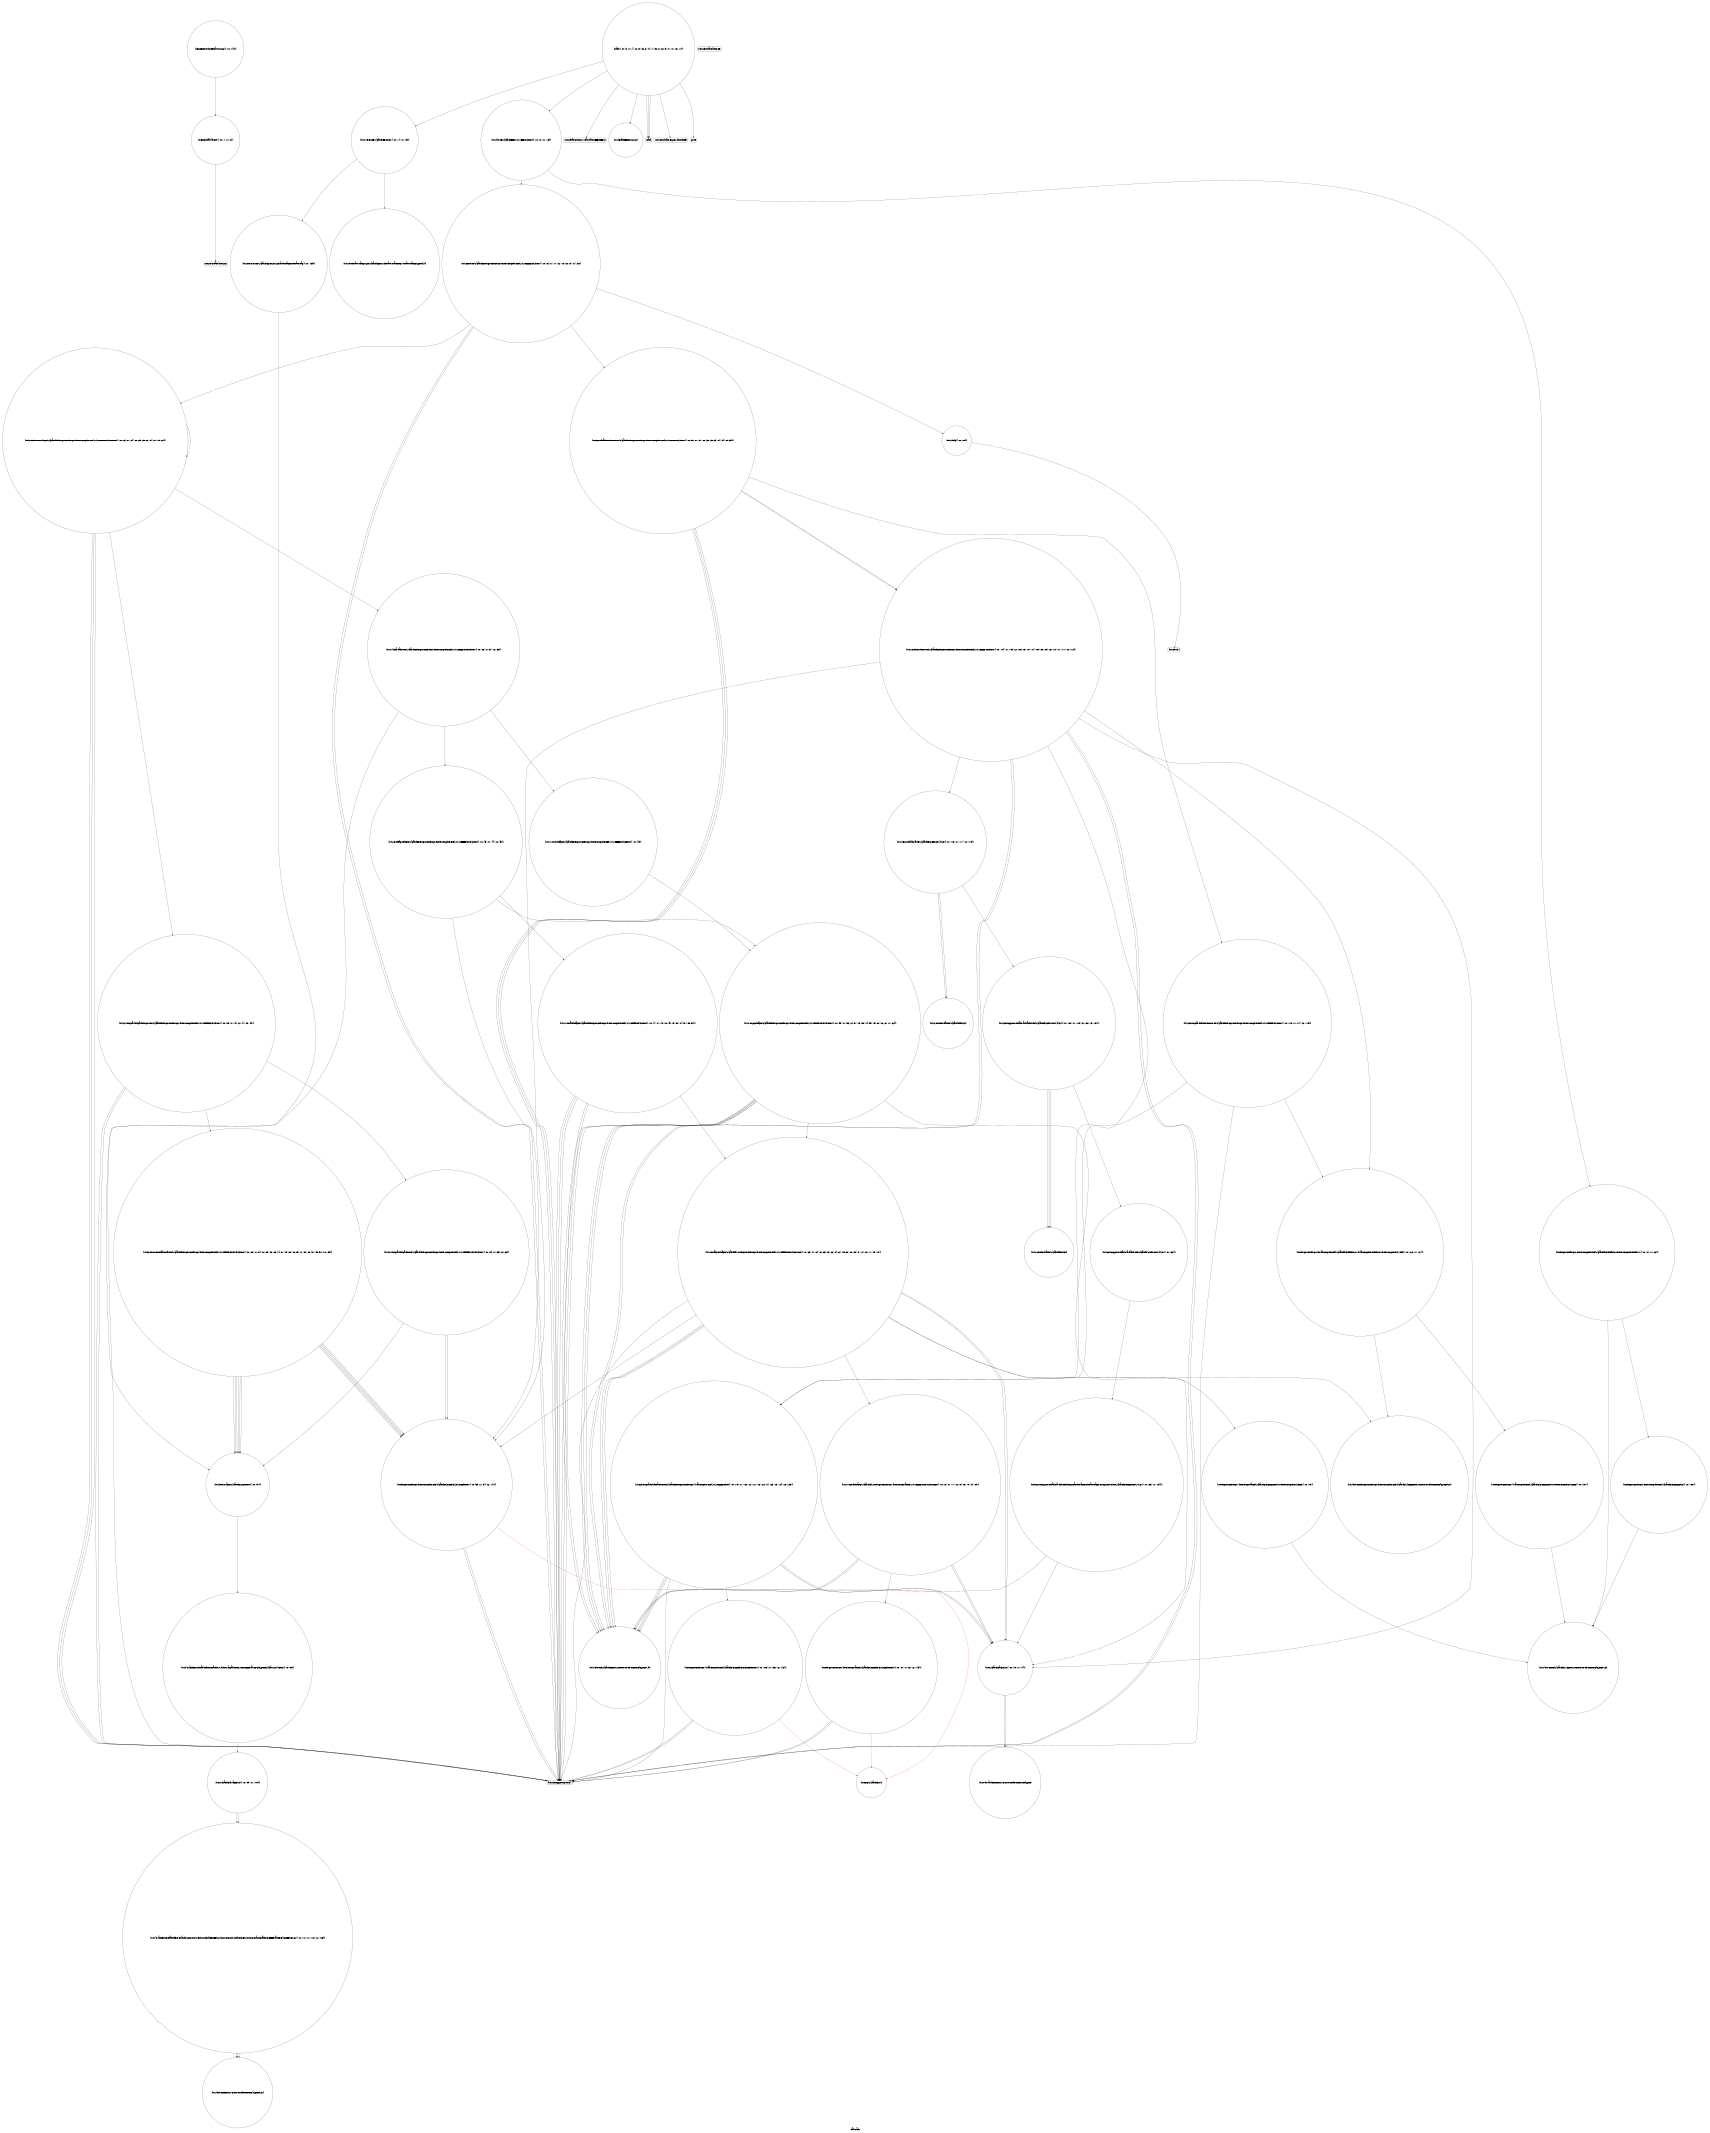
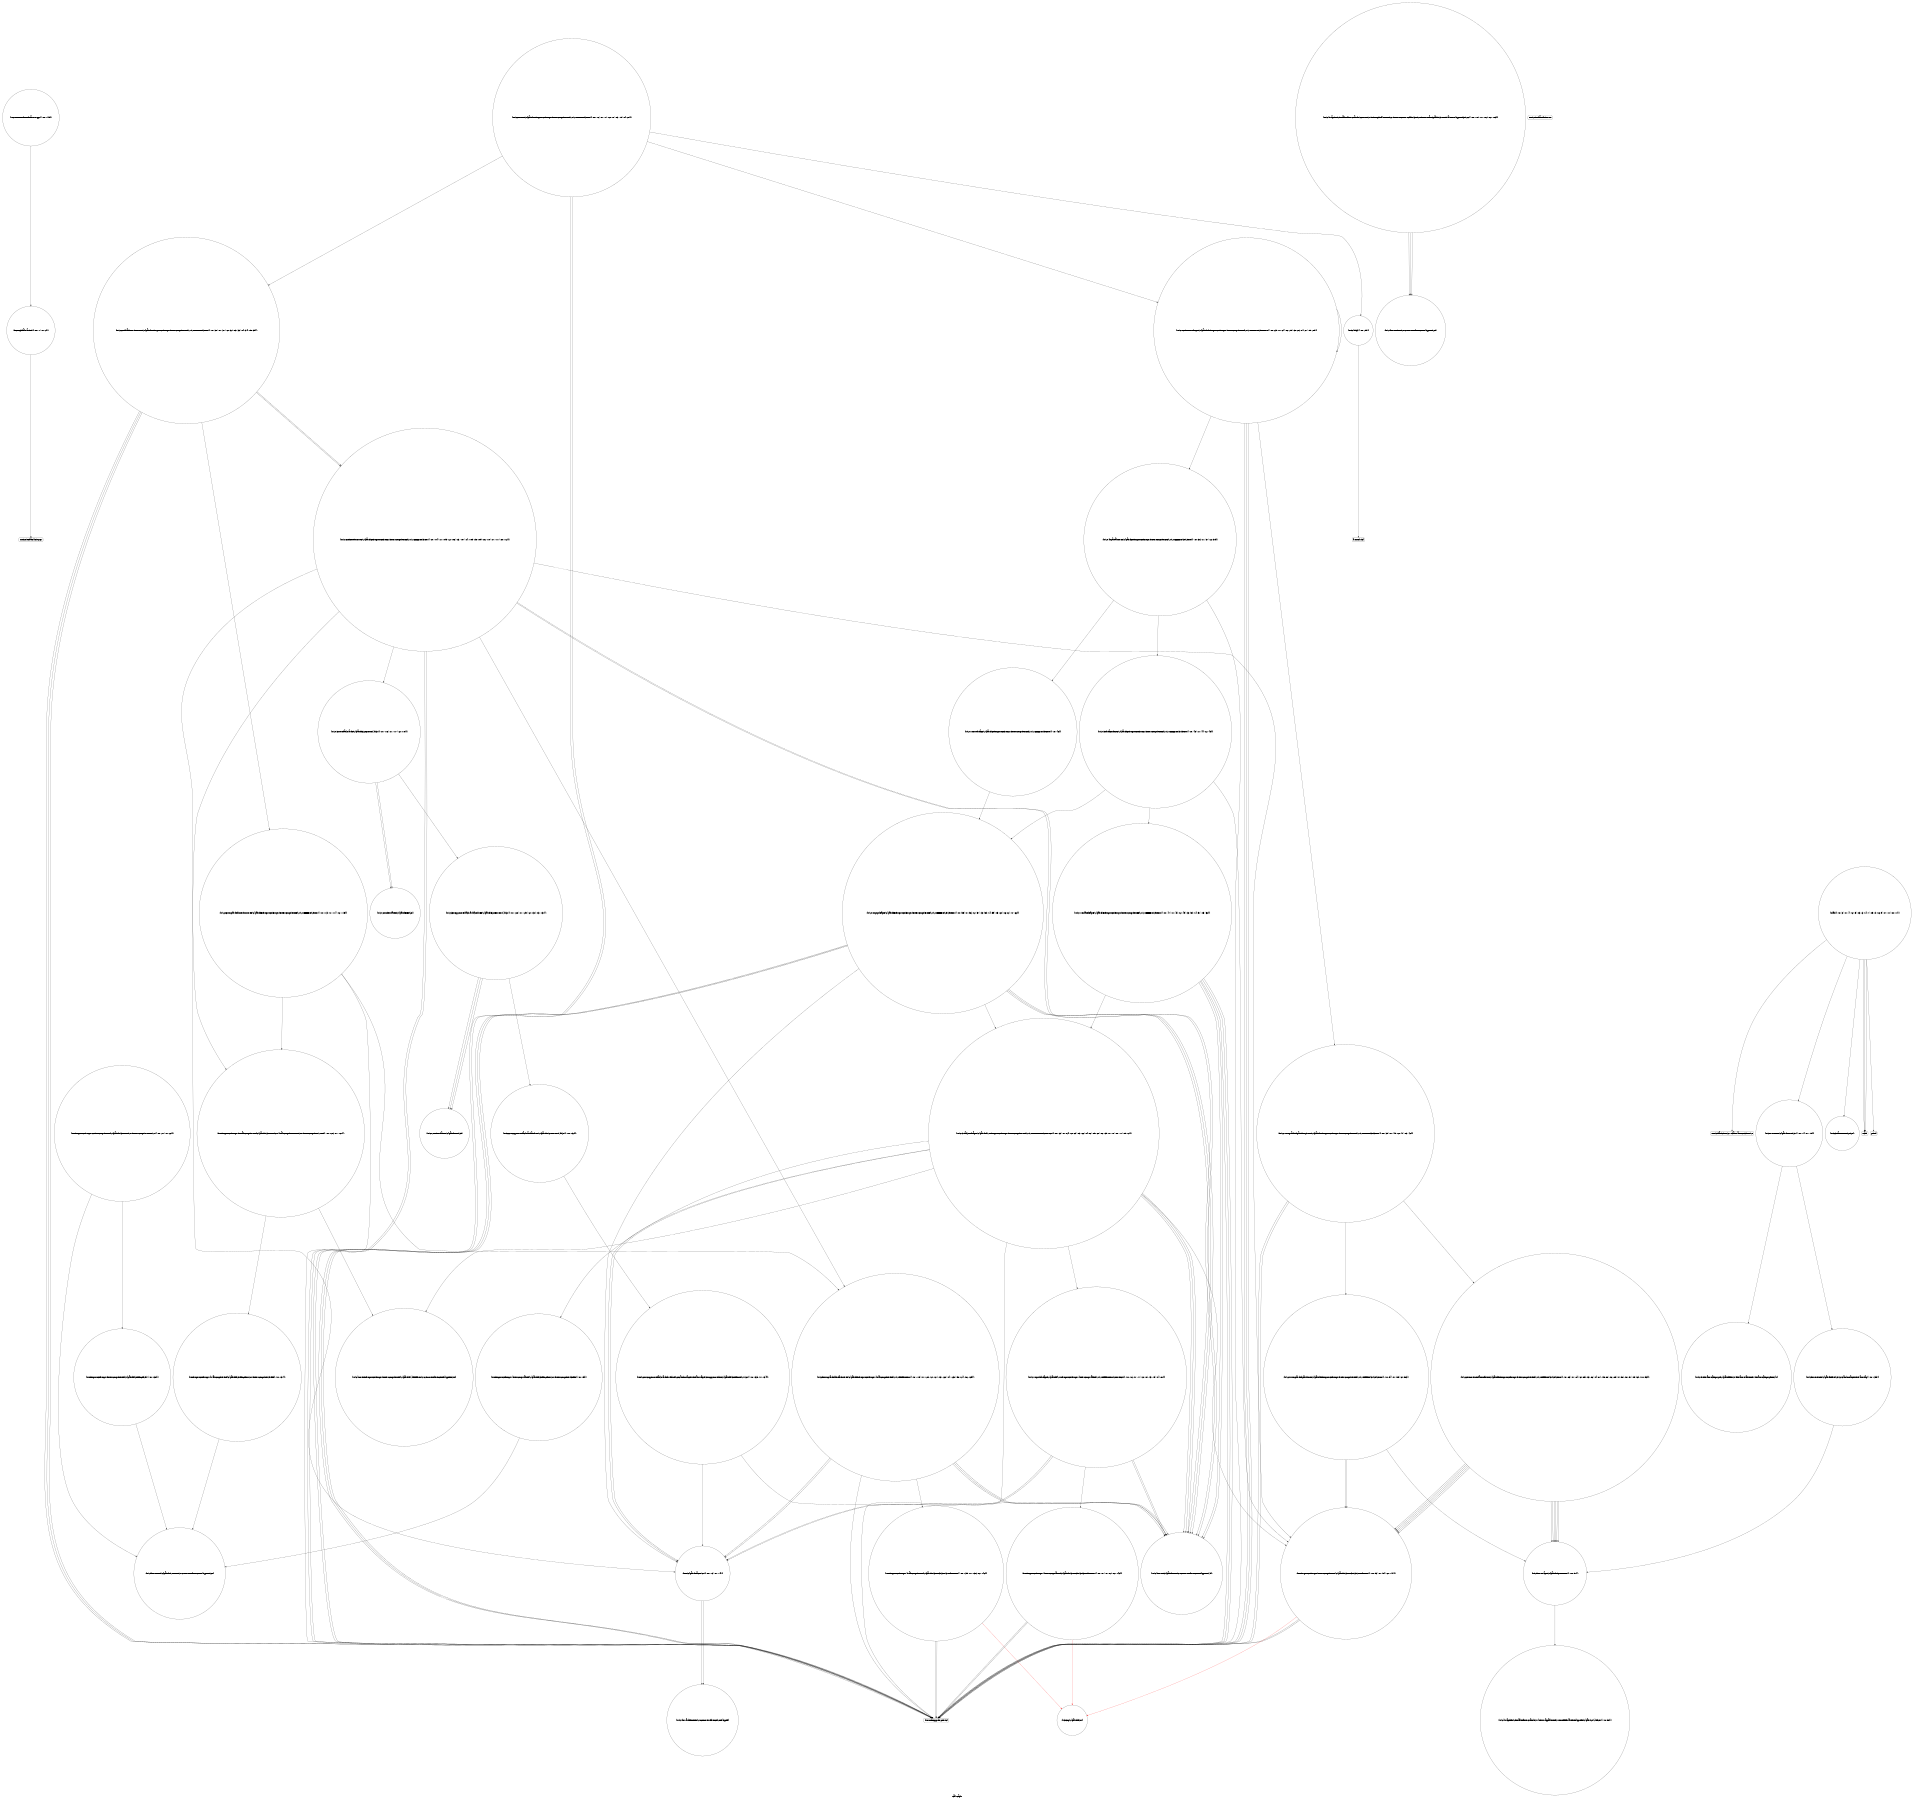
(521, 140) -> none
(671, 140) -> none
(238, 1783) -> none
